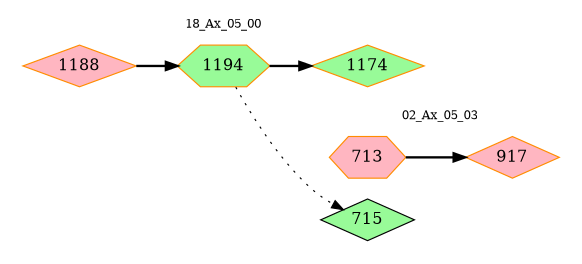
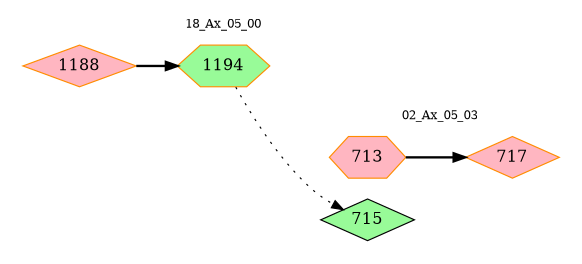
(368, 66) -> none
(512, 157) -> (512, 157)
